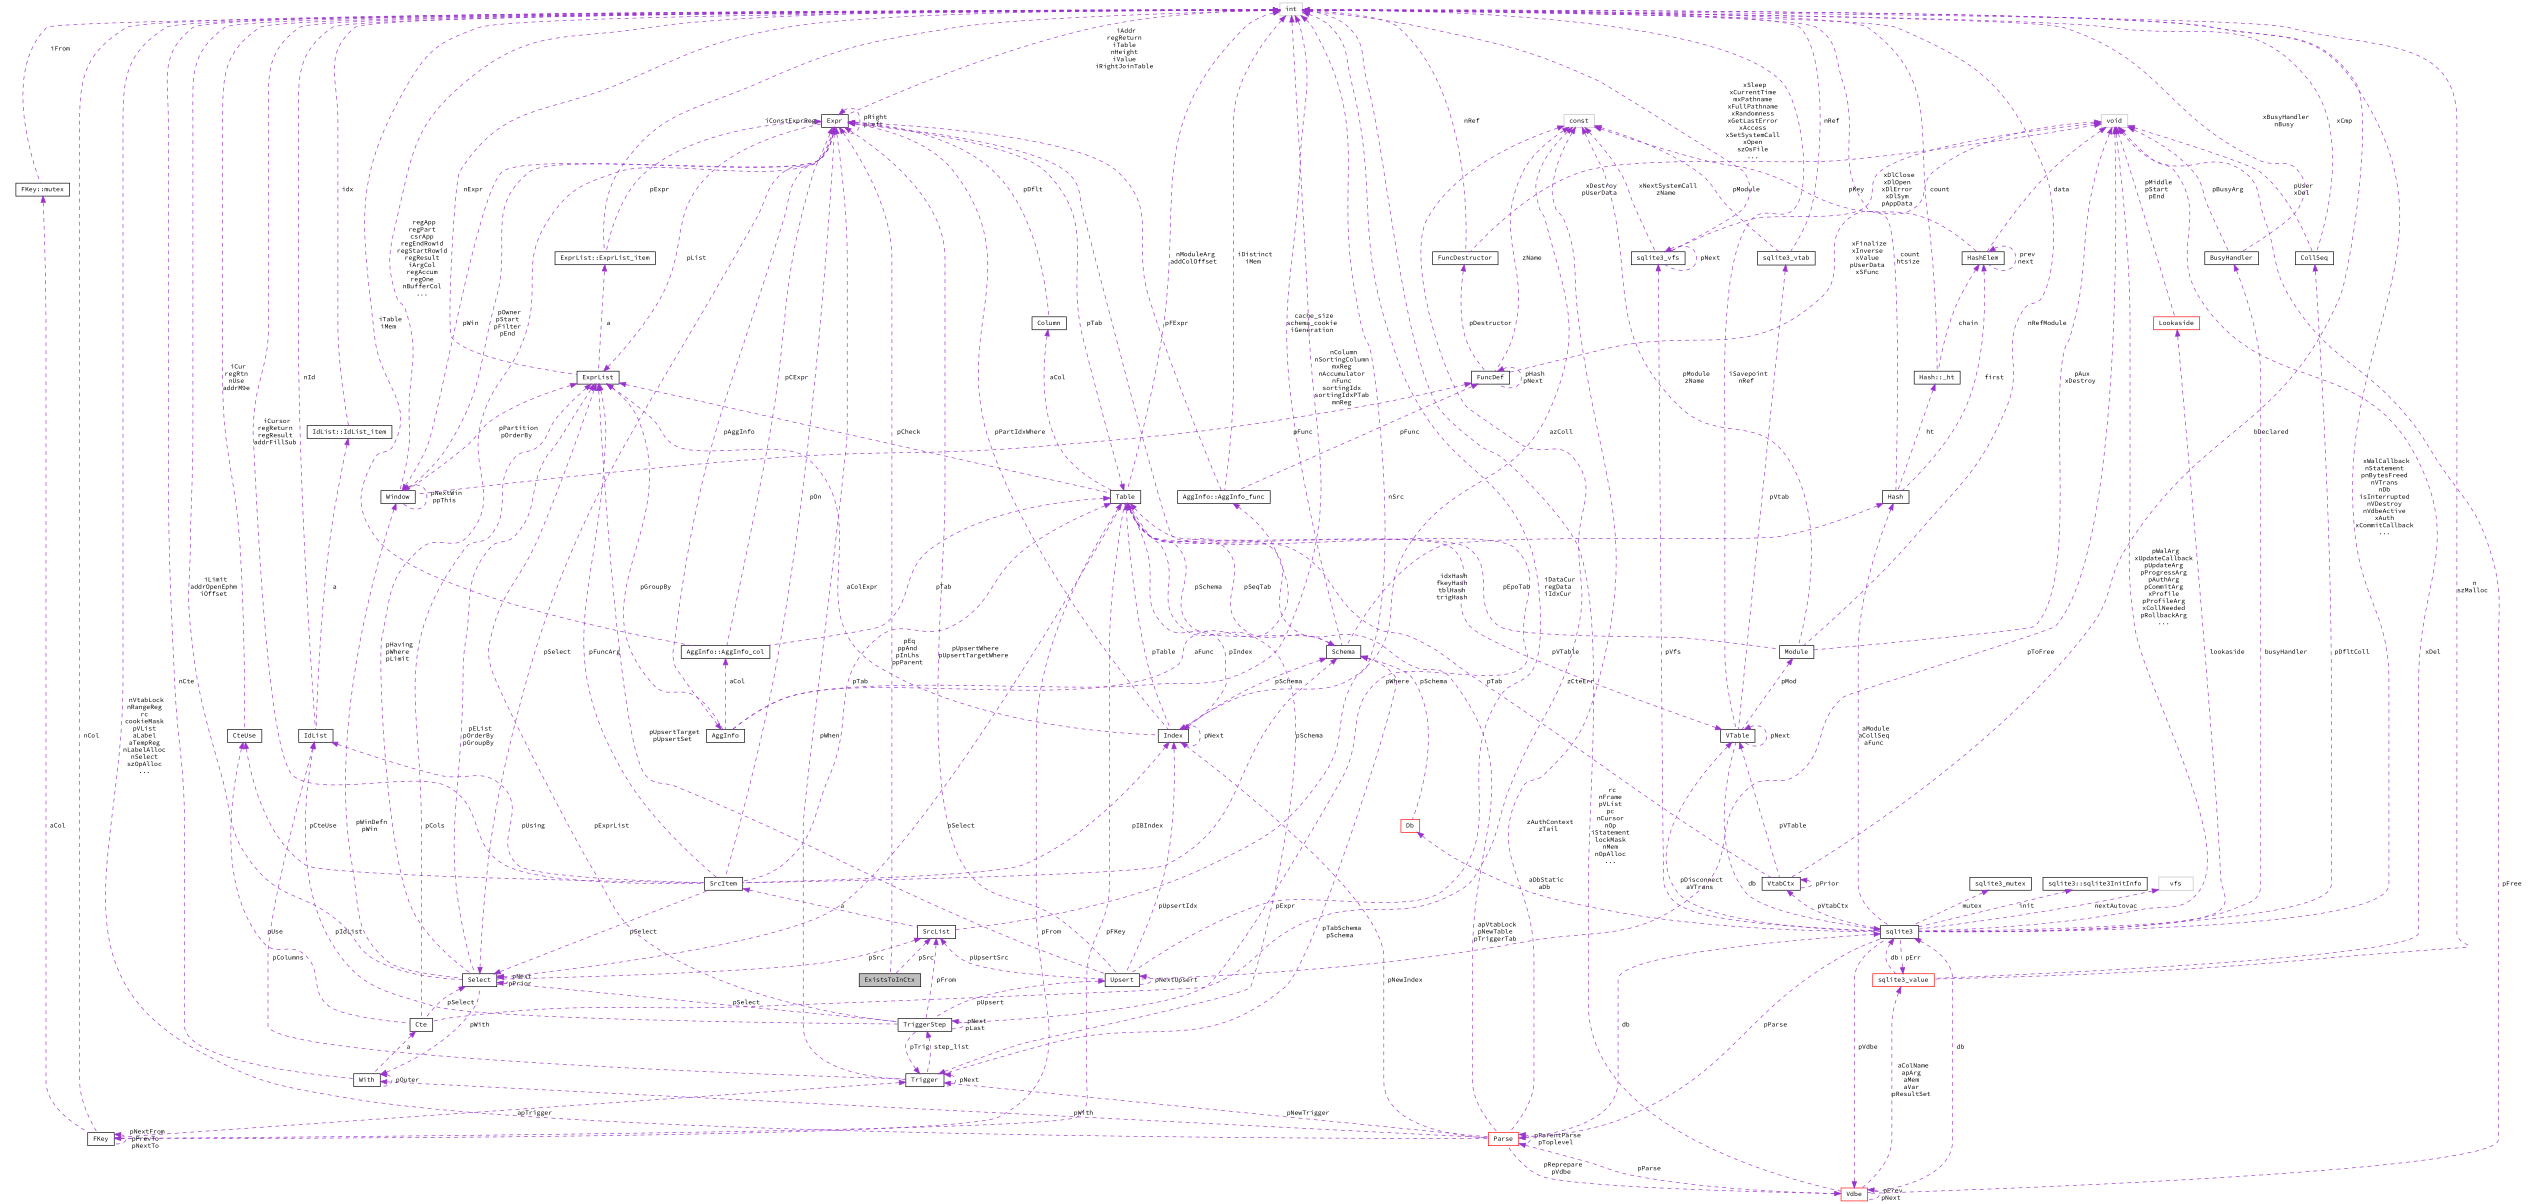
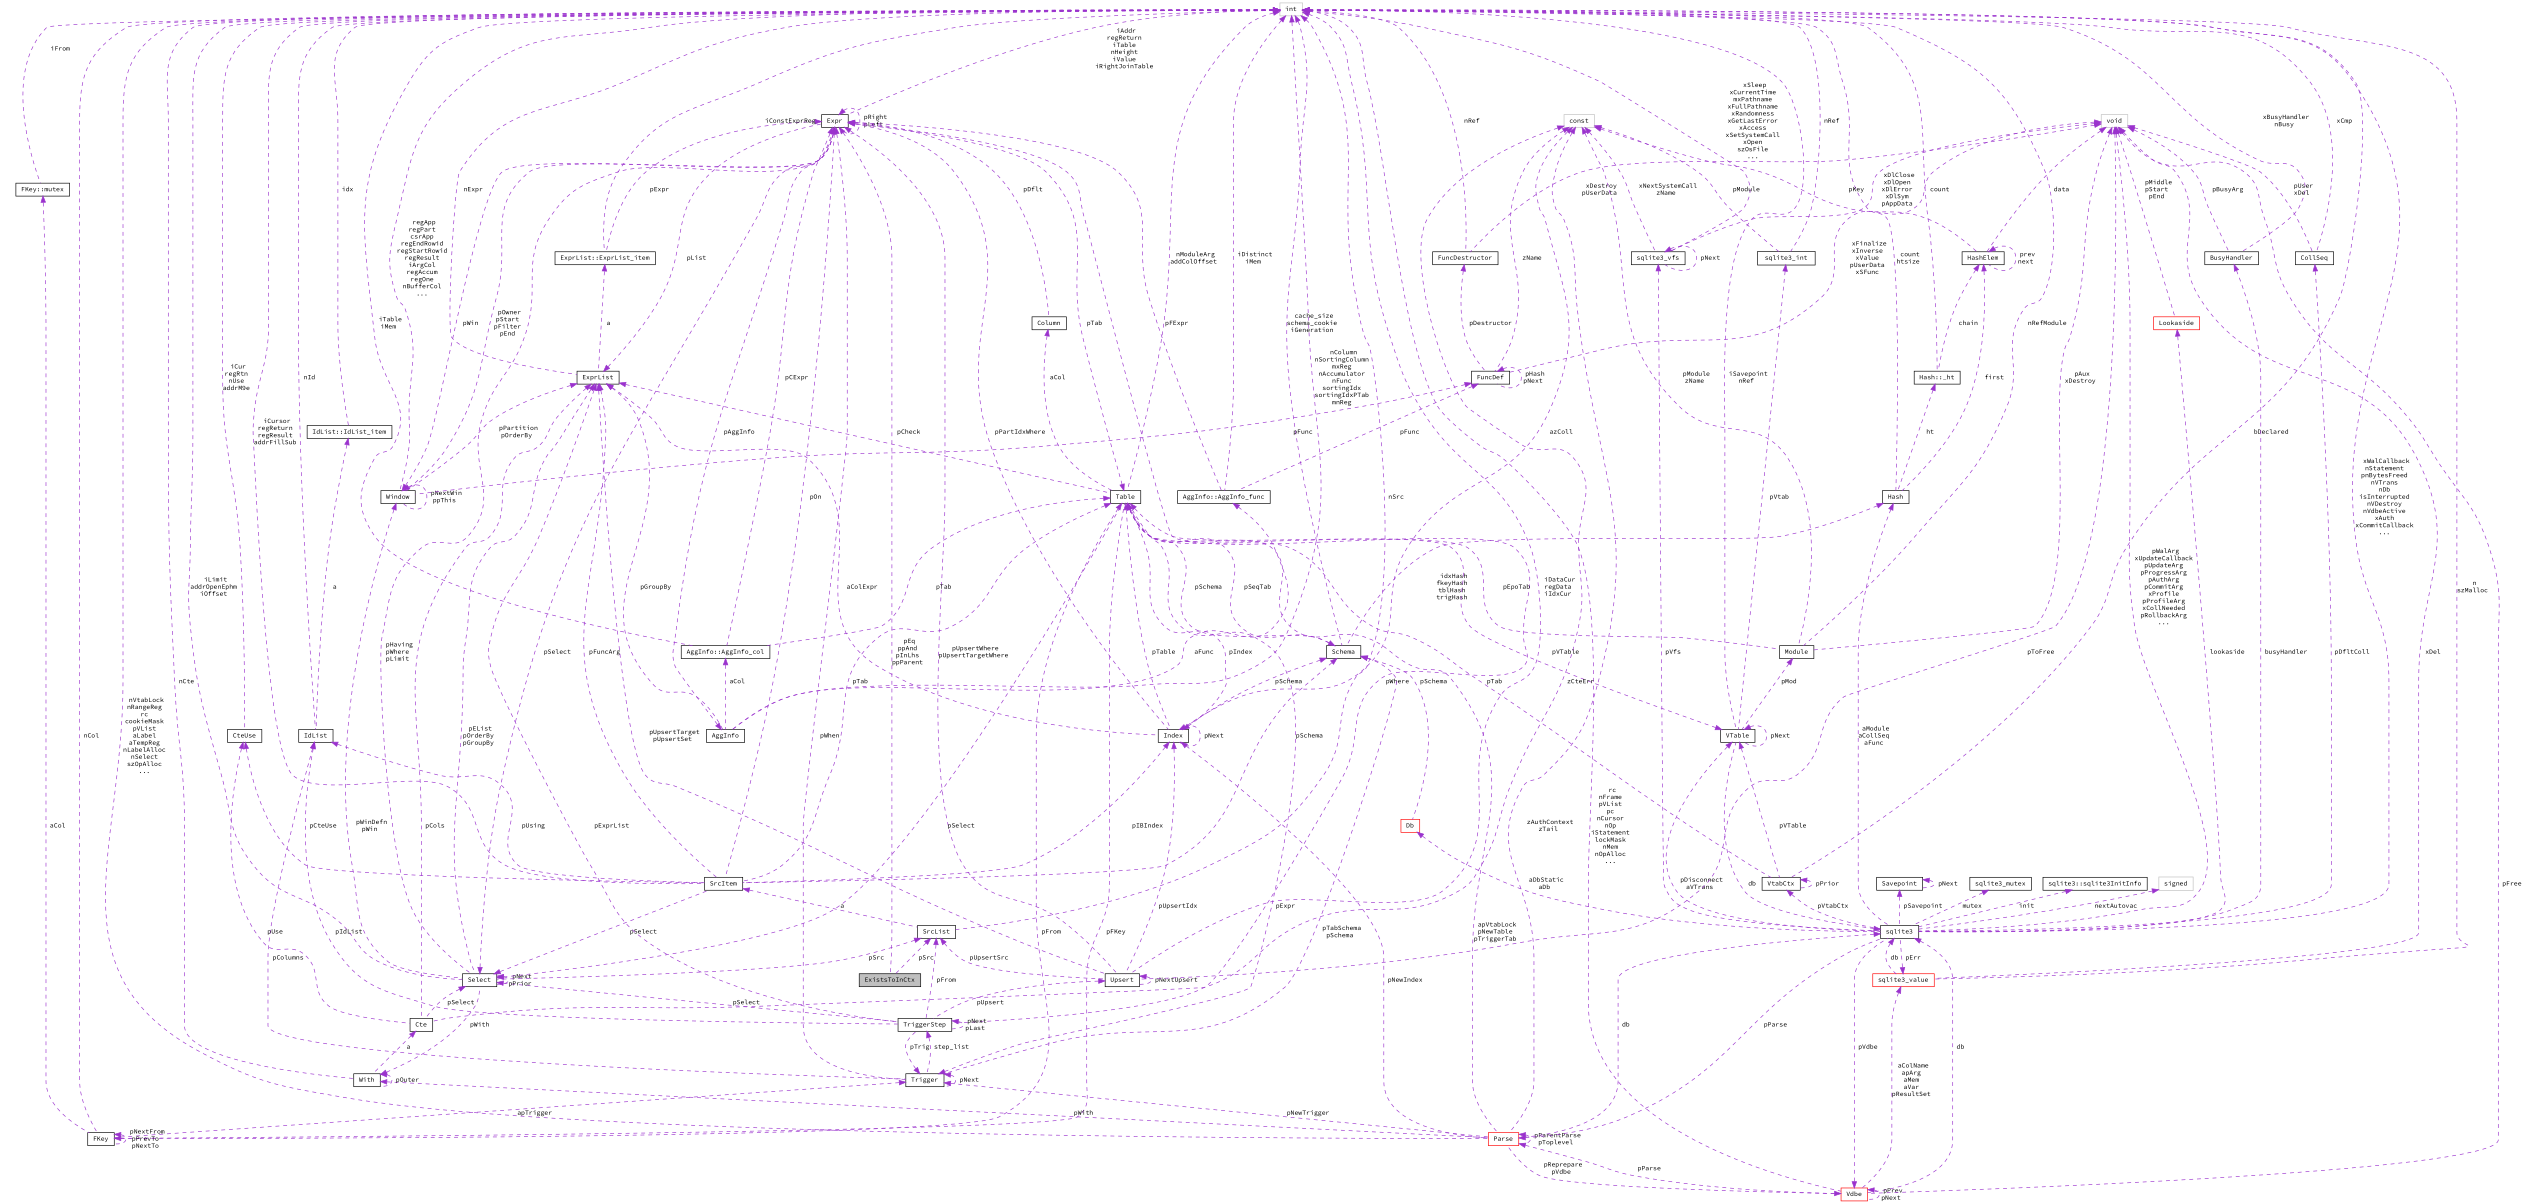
(1786, 258) -> (1786, 258)
none -> (1900, 884)
(2176, 884) -> (2176, 884)
